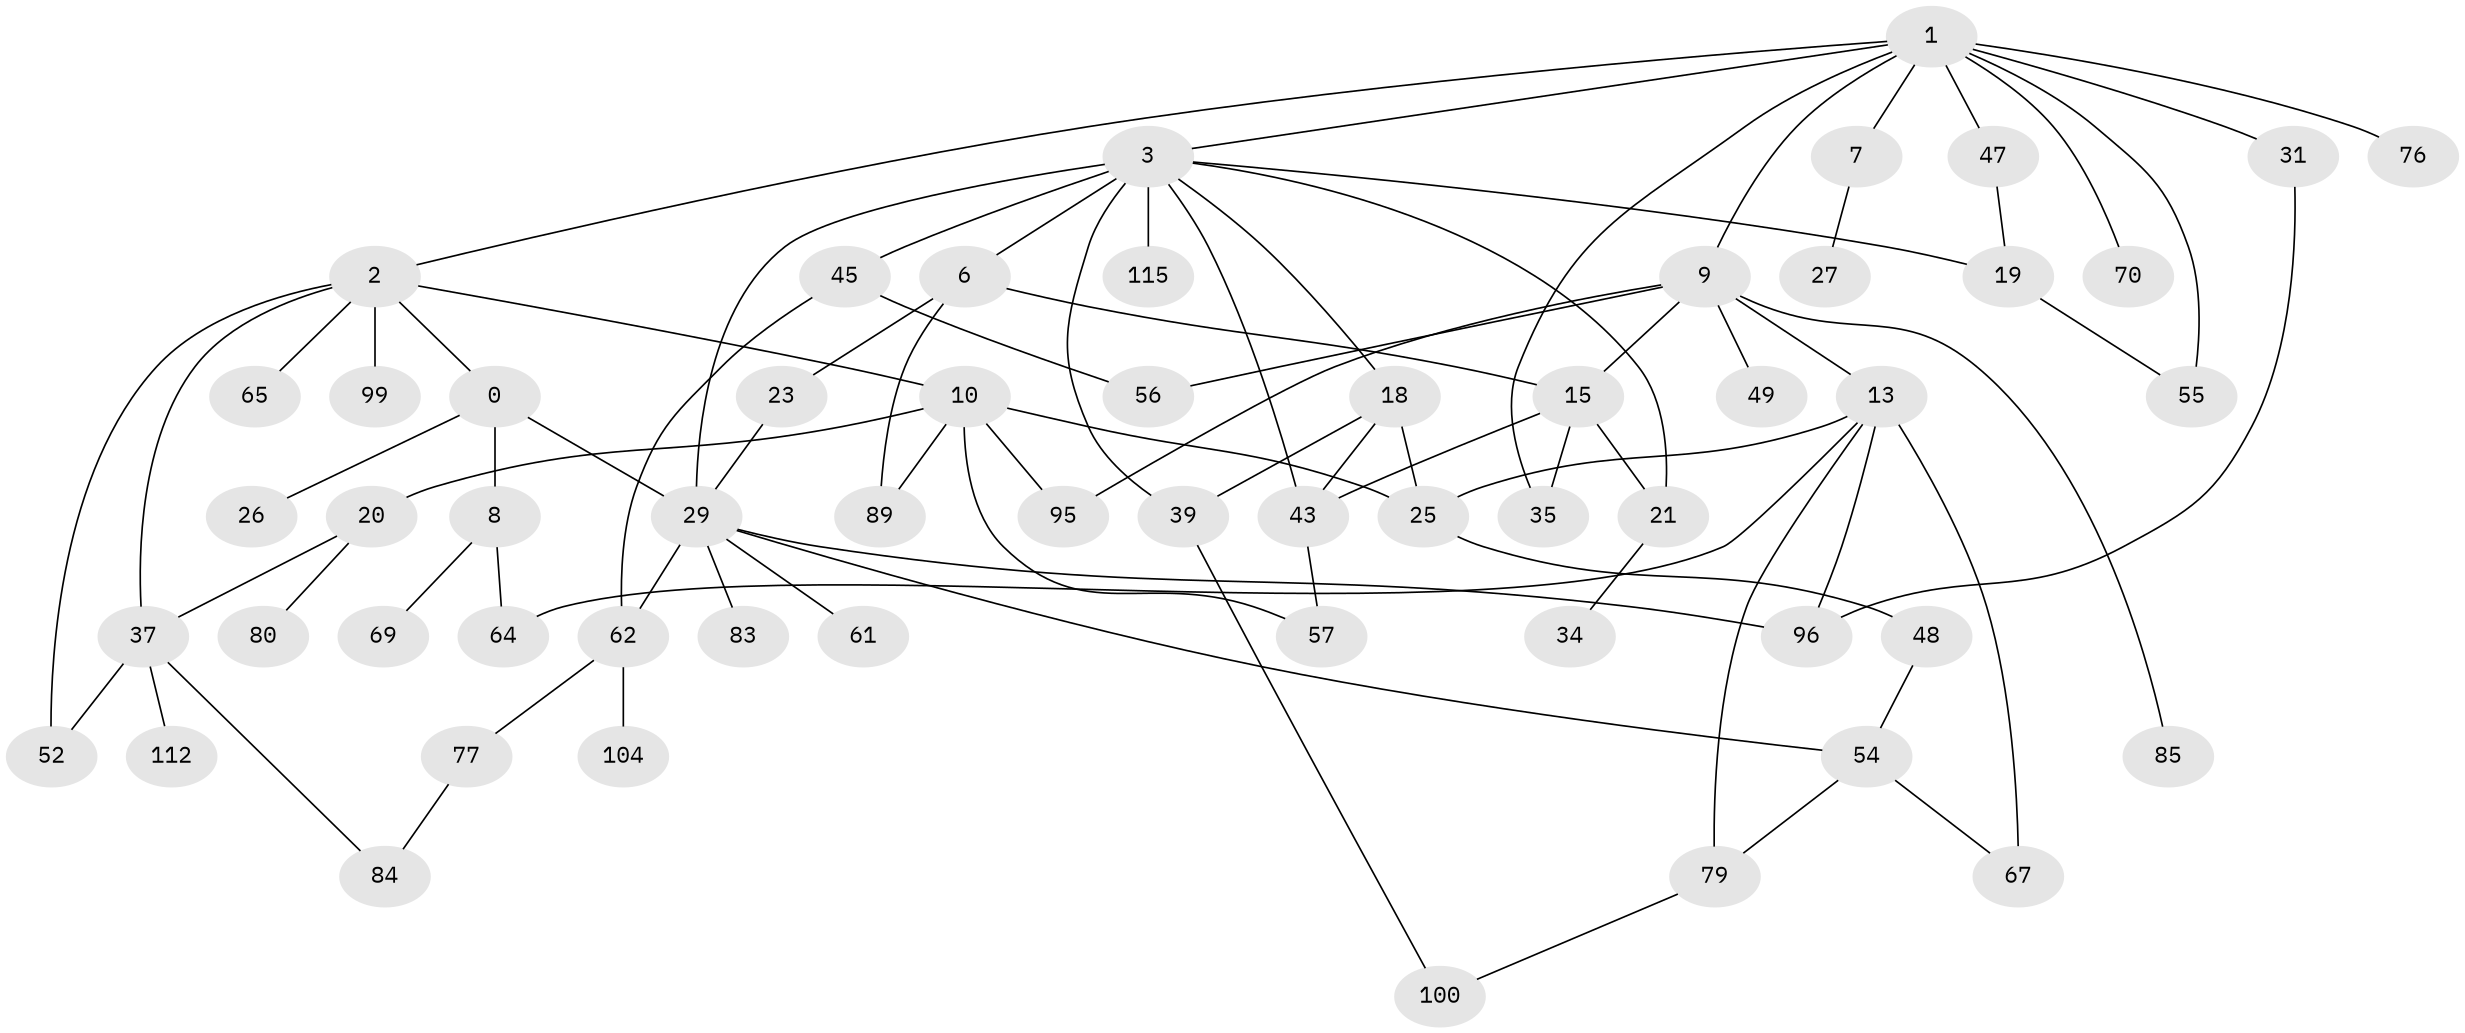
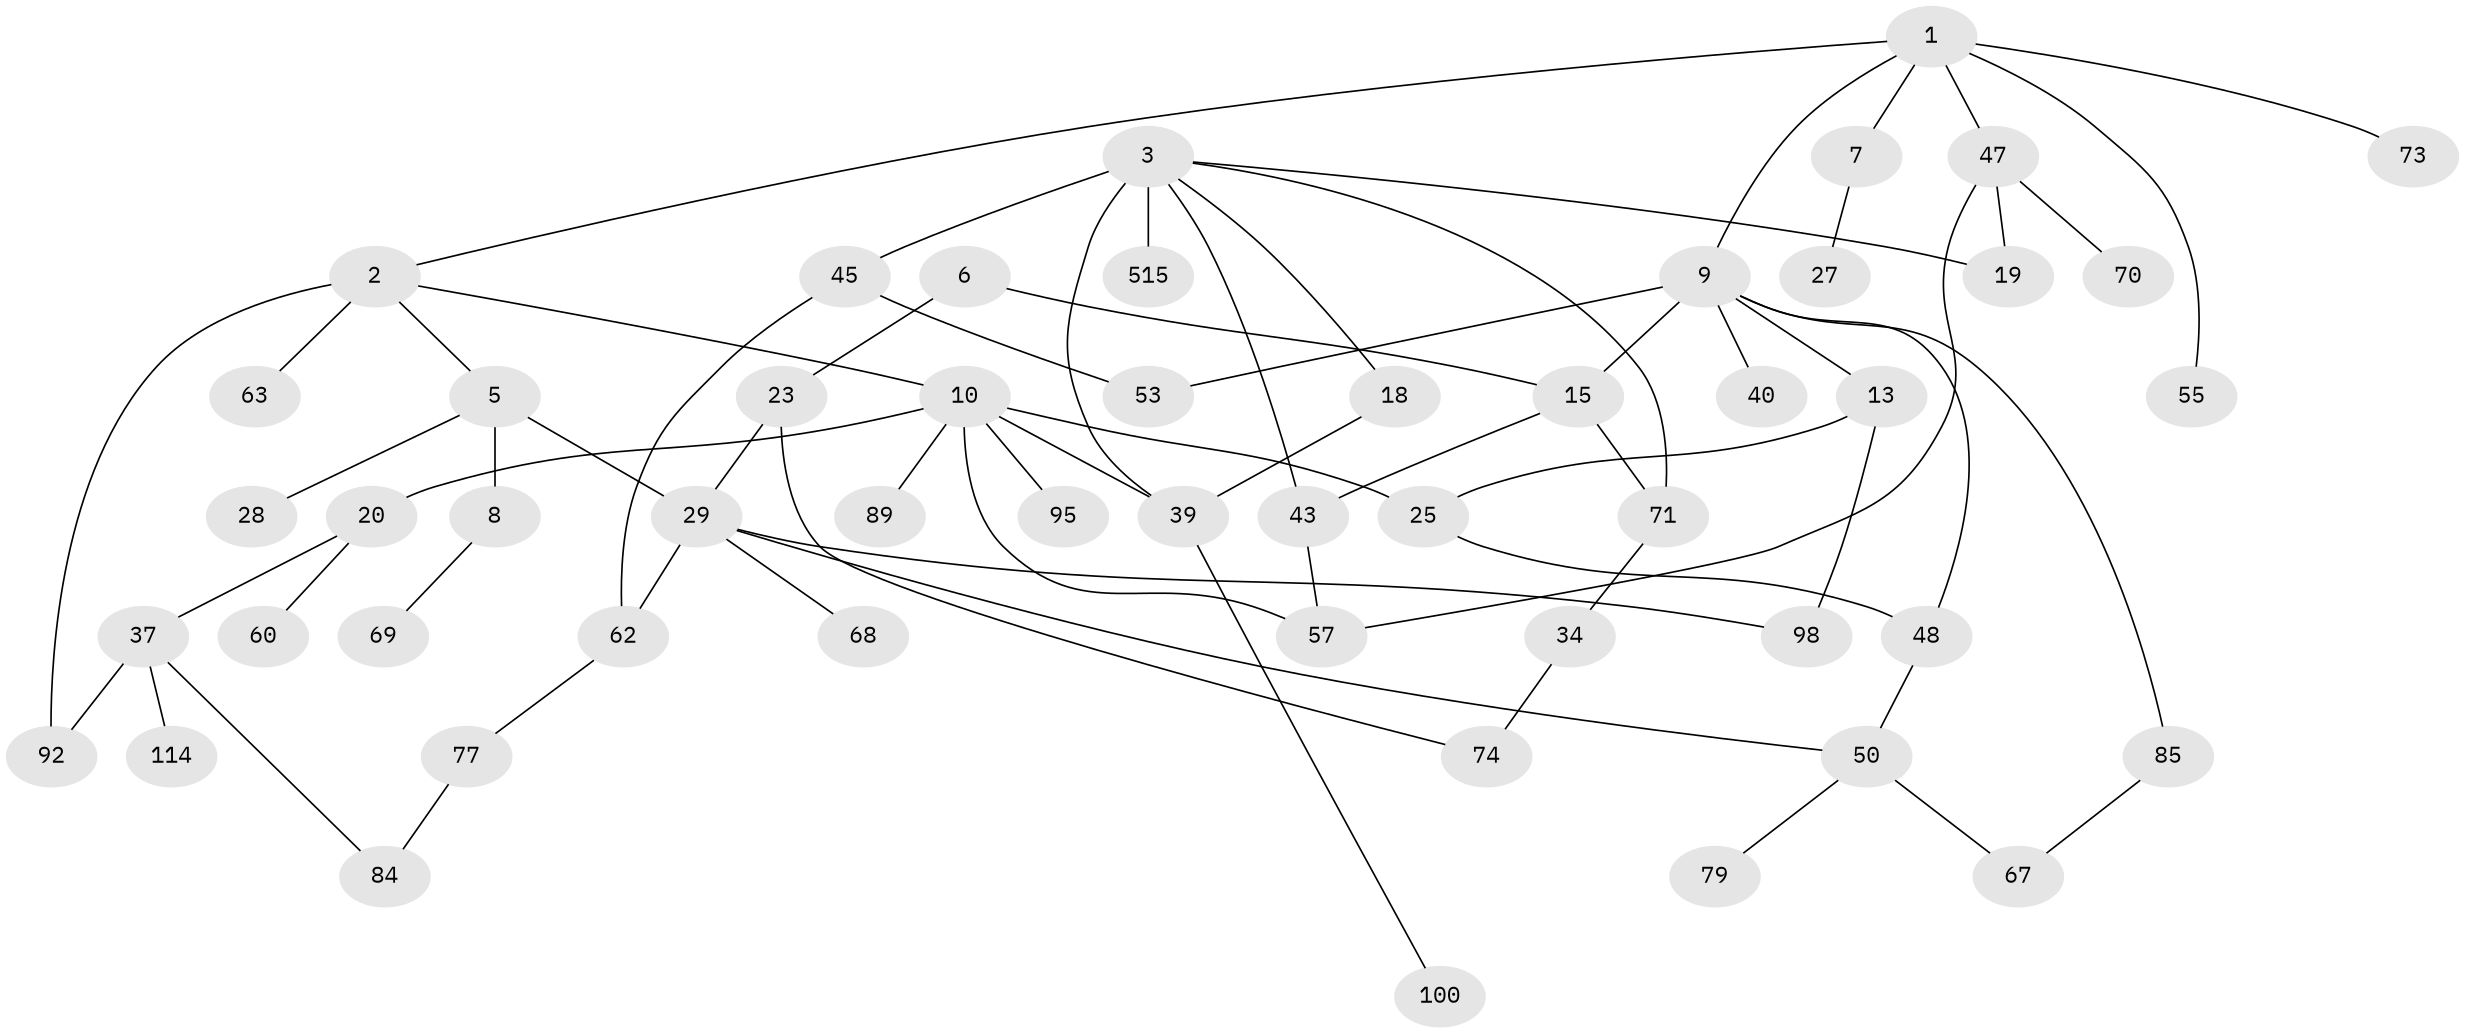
(1540, 97) -> none
(2061, 136) -> (2061, 217)
(2293, 157) -> none
(2413, 157) -> (2413, 157)
(1056, 217) -> none
(815, 230) -> none
(1148, 277) -> (1148, 277)
(2100, 337) -> none
(1337, 366) -> (1943, 369)
(897, 390) -> none
(255, 397) -> (255, 397)
(375, 397) -> none
(495, 397) -> (495, 397)
(1148, 397) -> (1148, 397)
(1762, 397) -> (1762, 397)
(172, 405) -> none
(1409, 455) -> none
none -> (1074, 457)
(1349, 457) -> none
(252, 517) -> (252, 517)
(1543, 517) -> none
(1663, 517) -> (1663, 517)
none -> (1796, 539)
(1746, 608) -> none
(1992, 626) -> (2093, 817)
(263, 637) -> (263, 637)
(503, 637) -> none
(743, 637) -> none
(863, 637) -> (863, 637)
(1807, 637) -> (1807, 637)
(52, 757) -> (52, 757)
(172, 757) -> (172, 757)
(623, 757) -> none
none -> (1487, 757)
(1867, 757) -> (1867, 757)
(1577, 937) -> none
